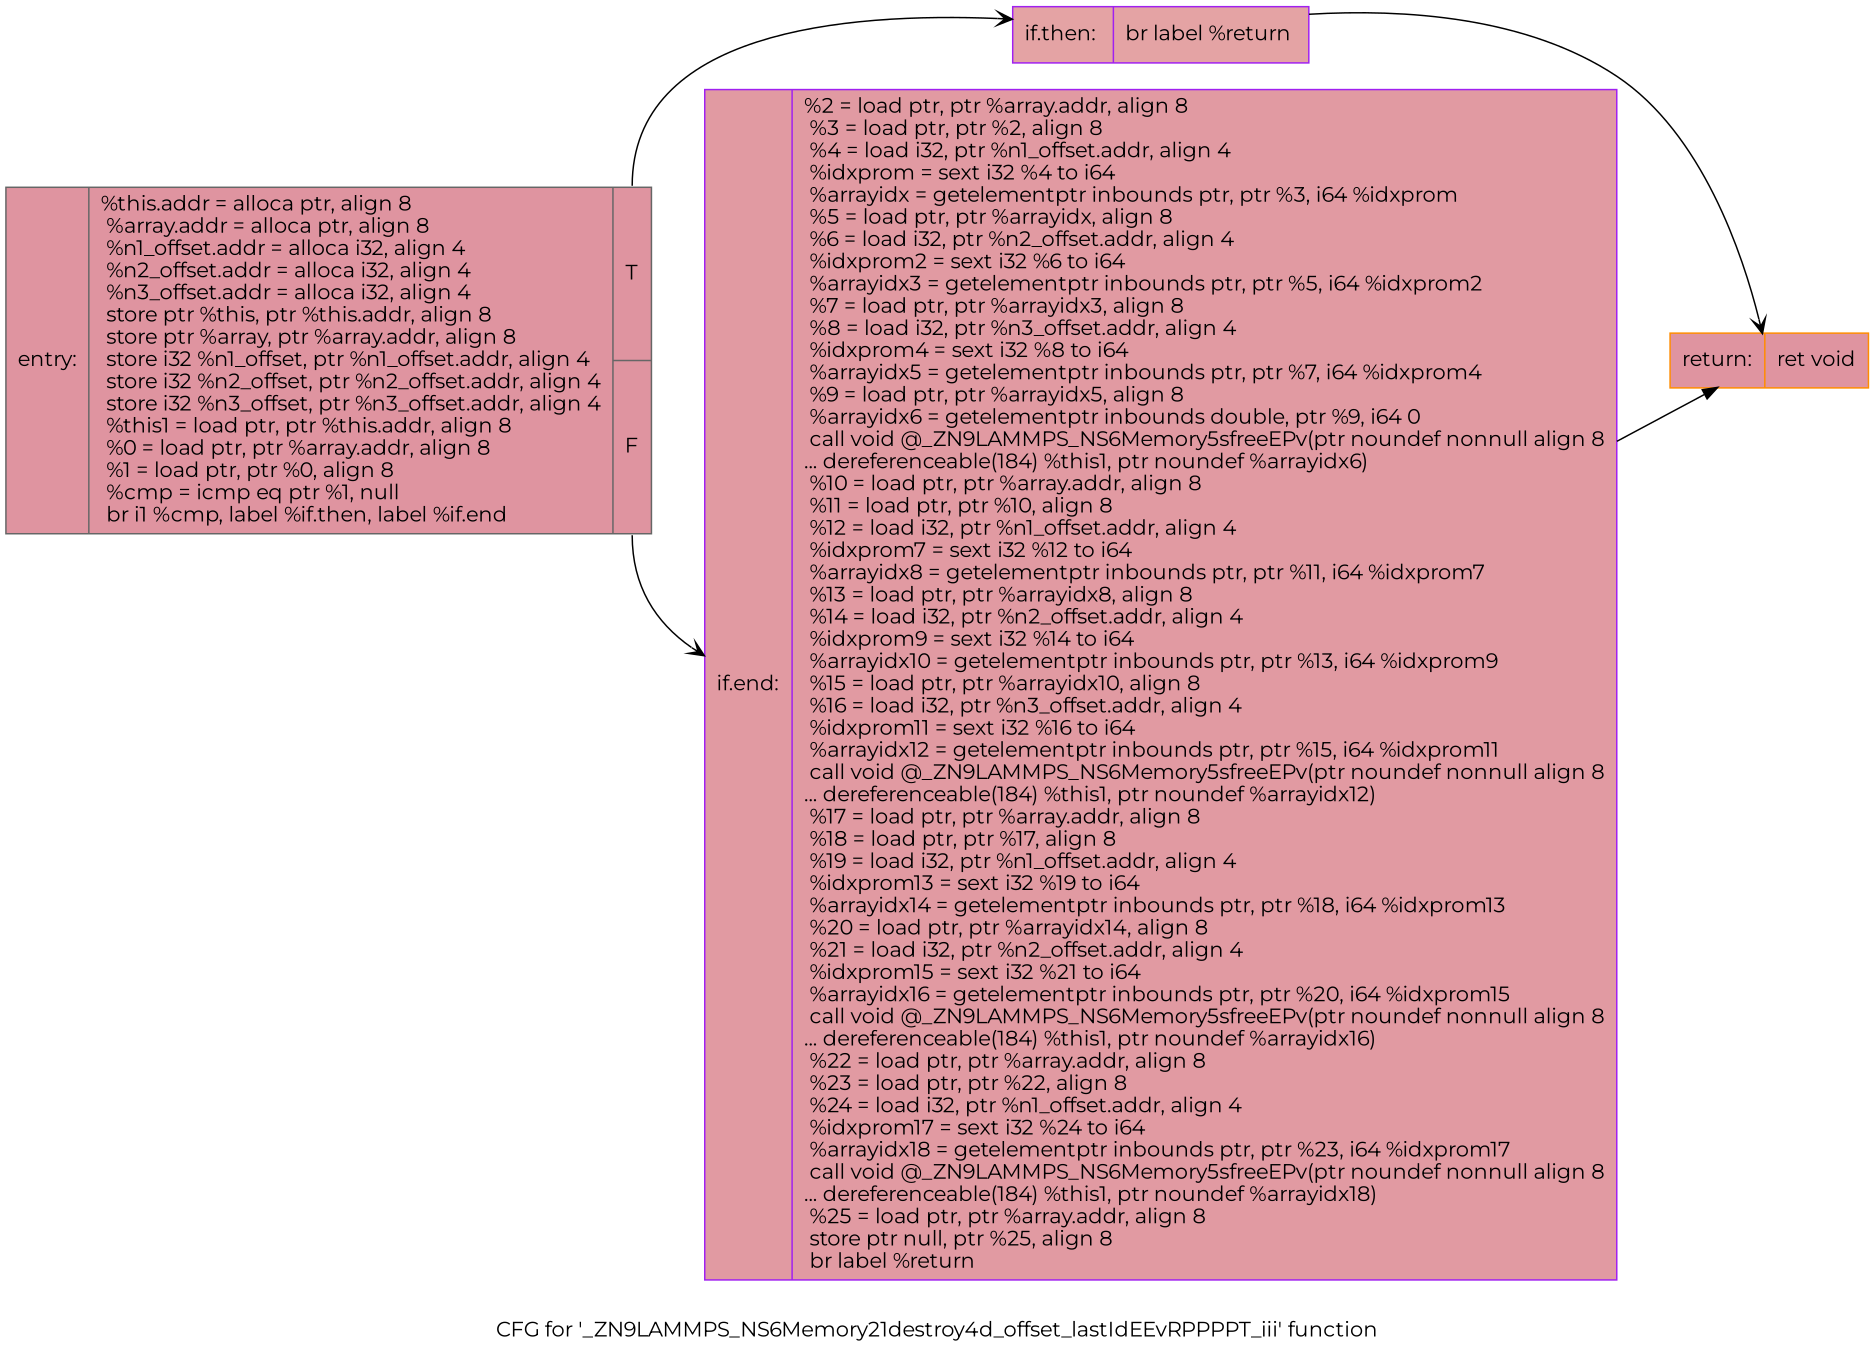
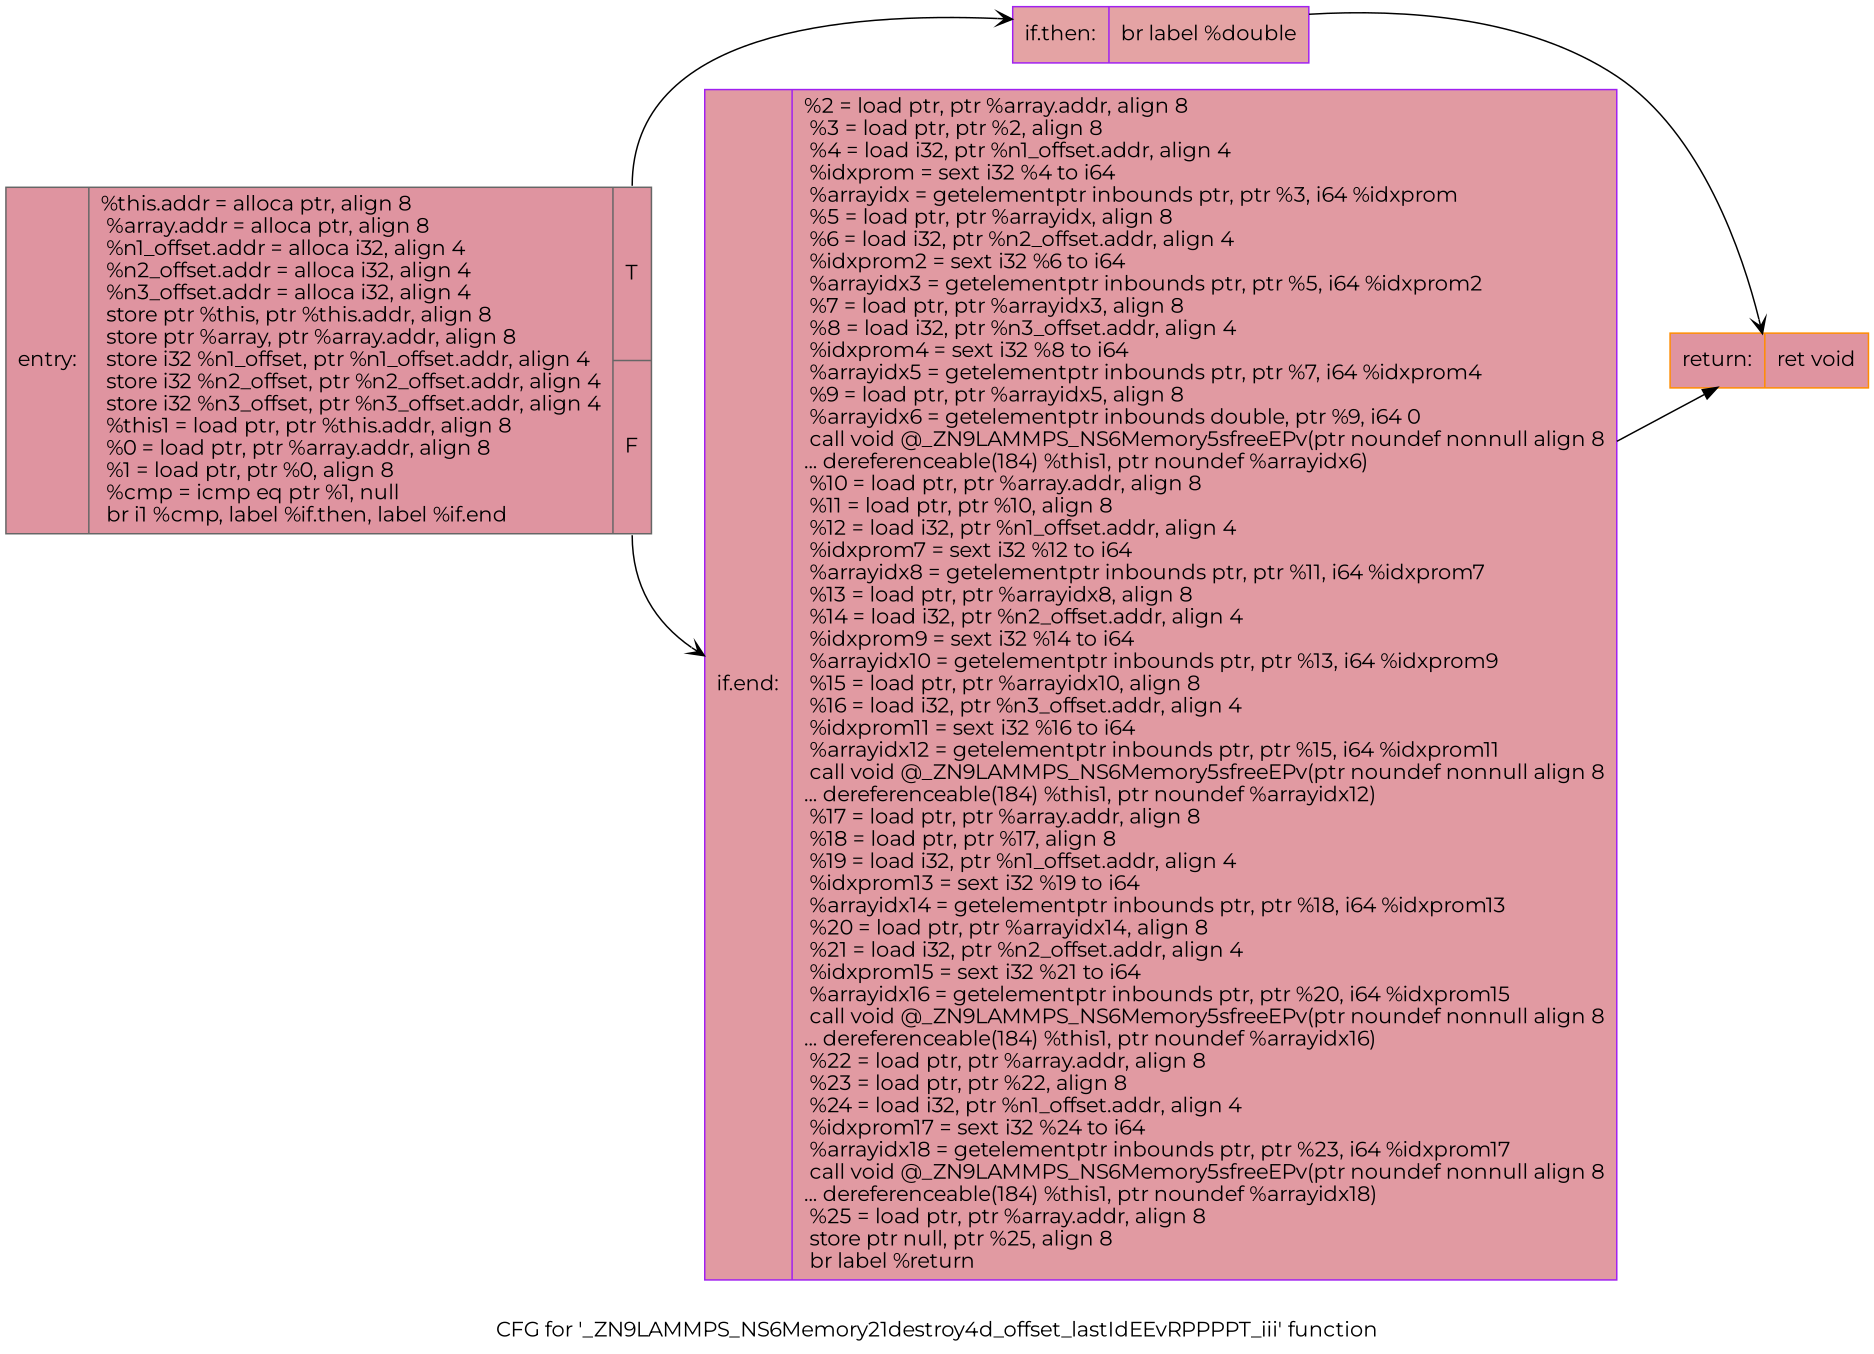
(1208, 34) -> (1209, 34)
